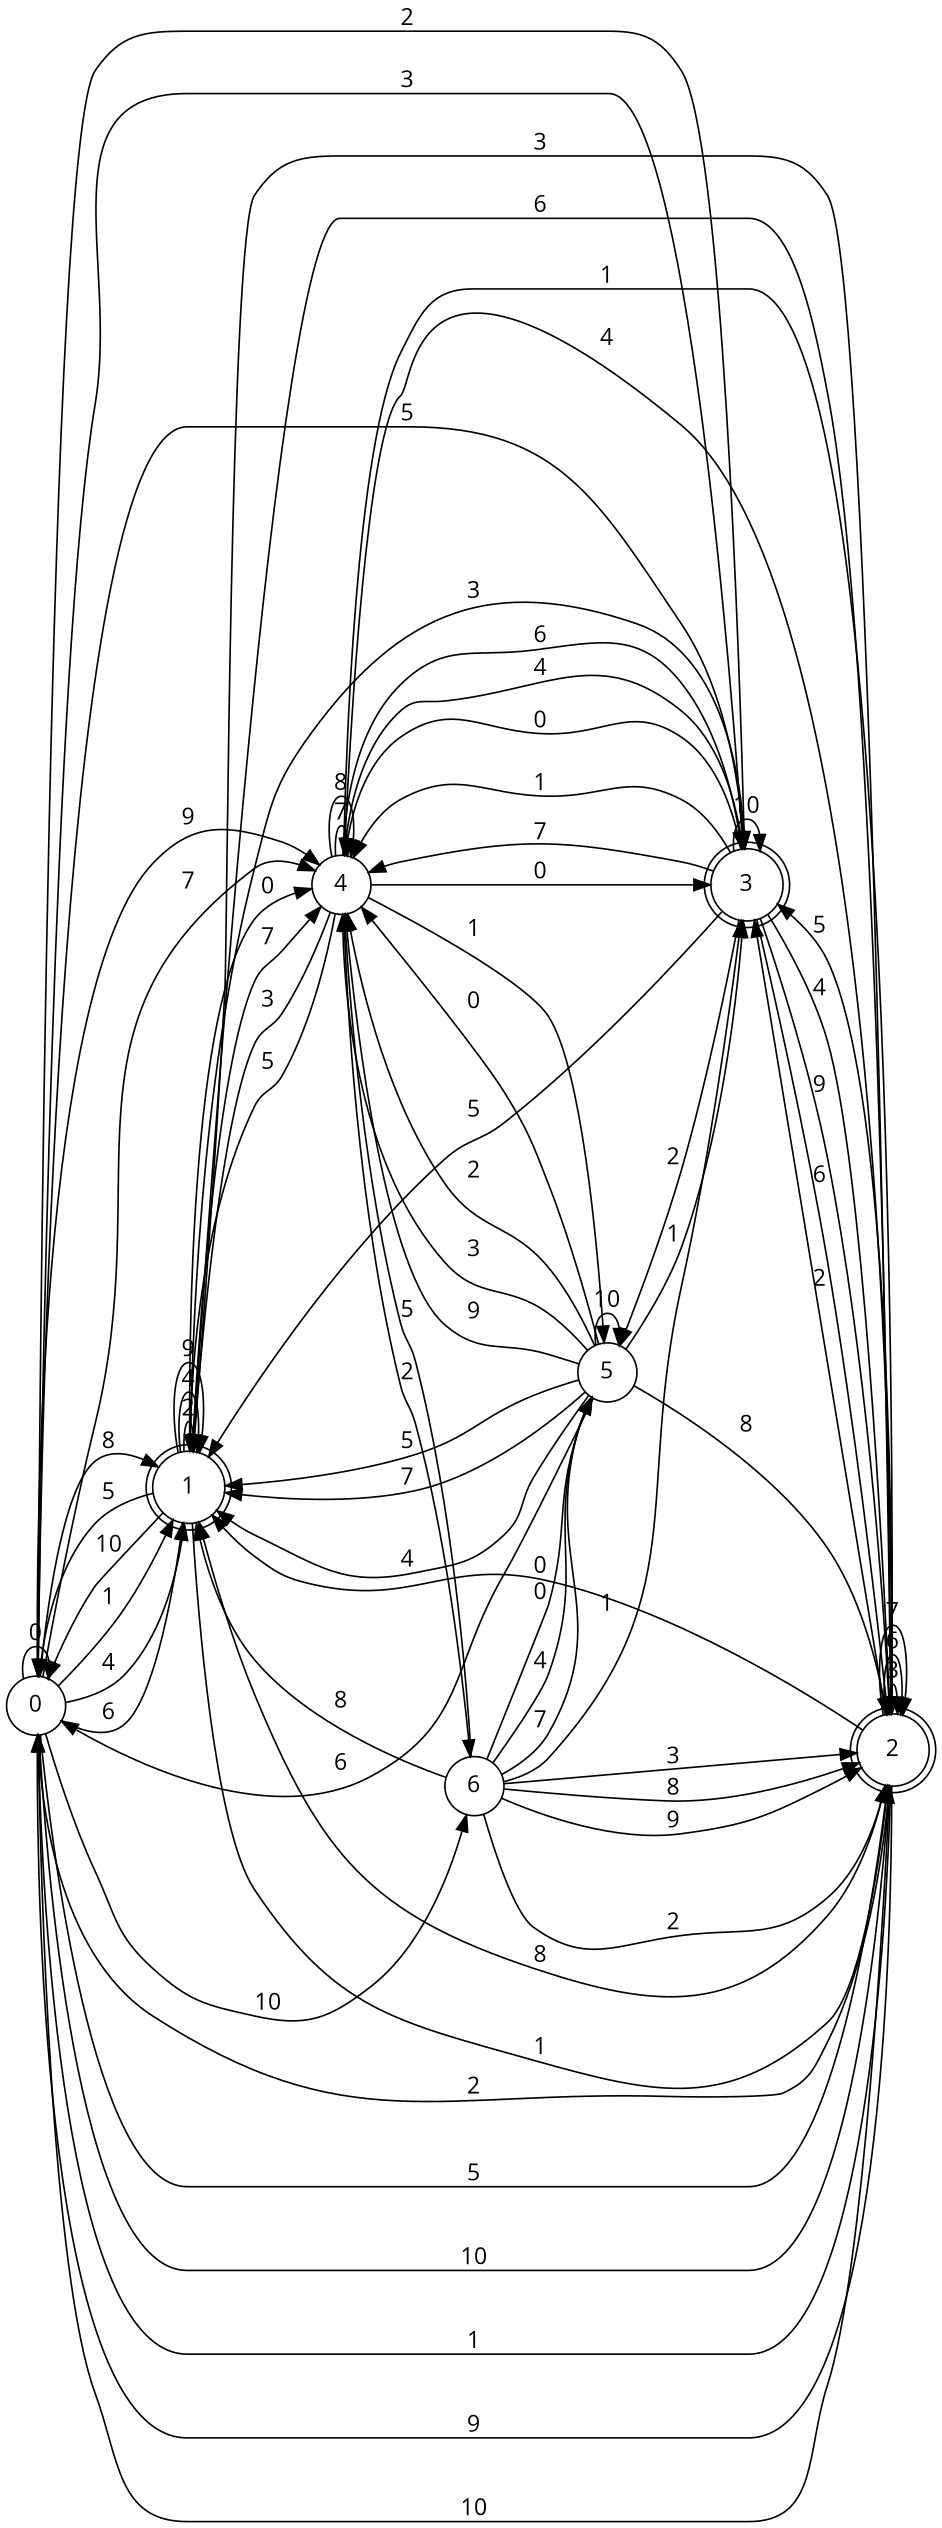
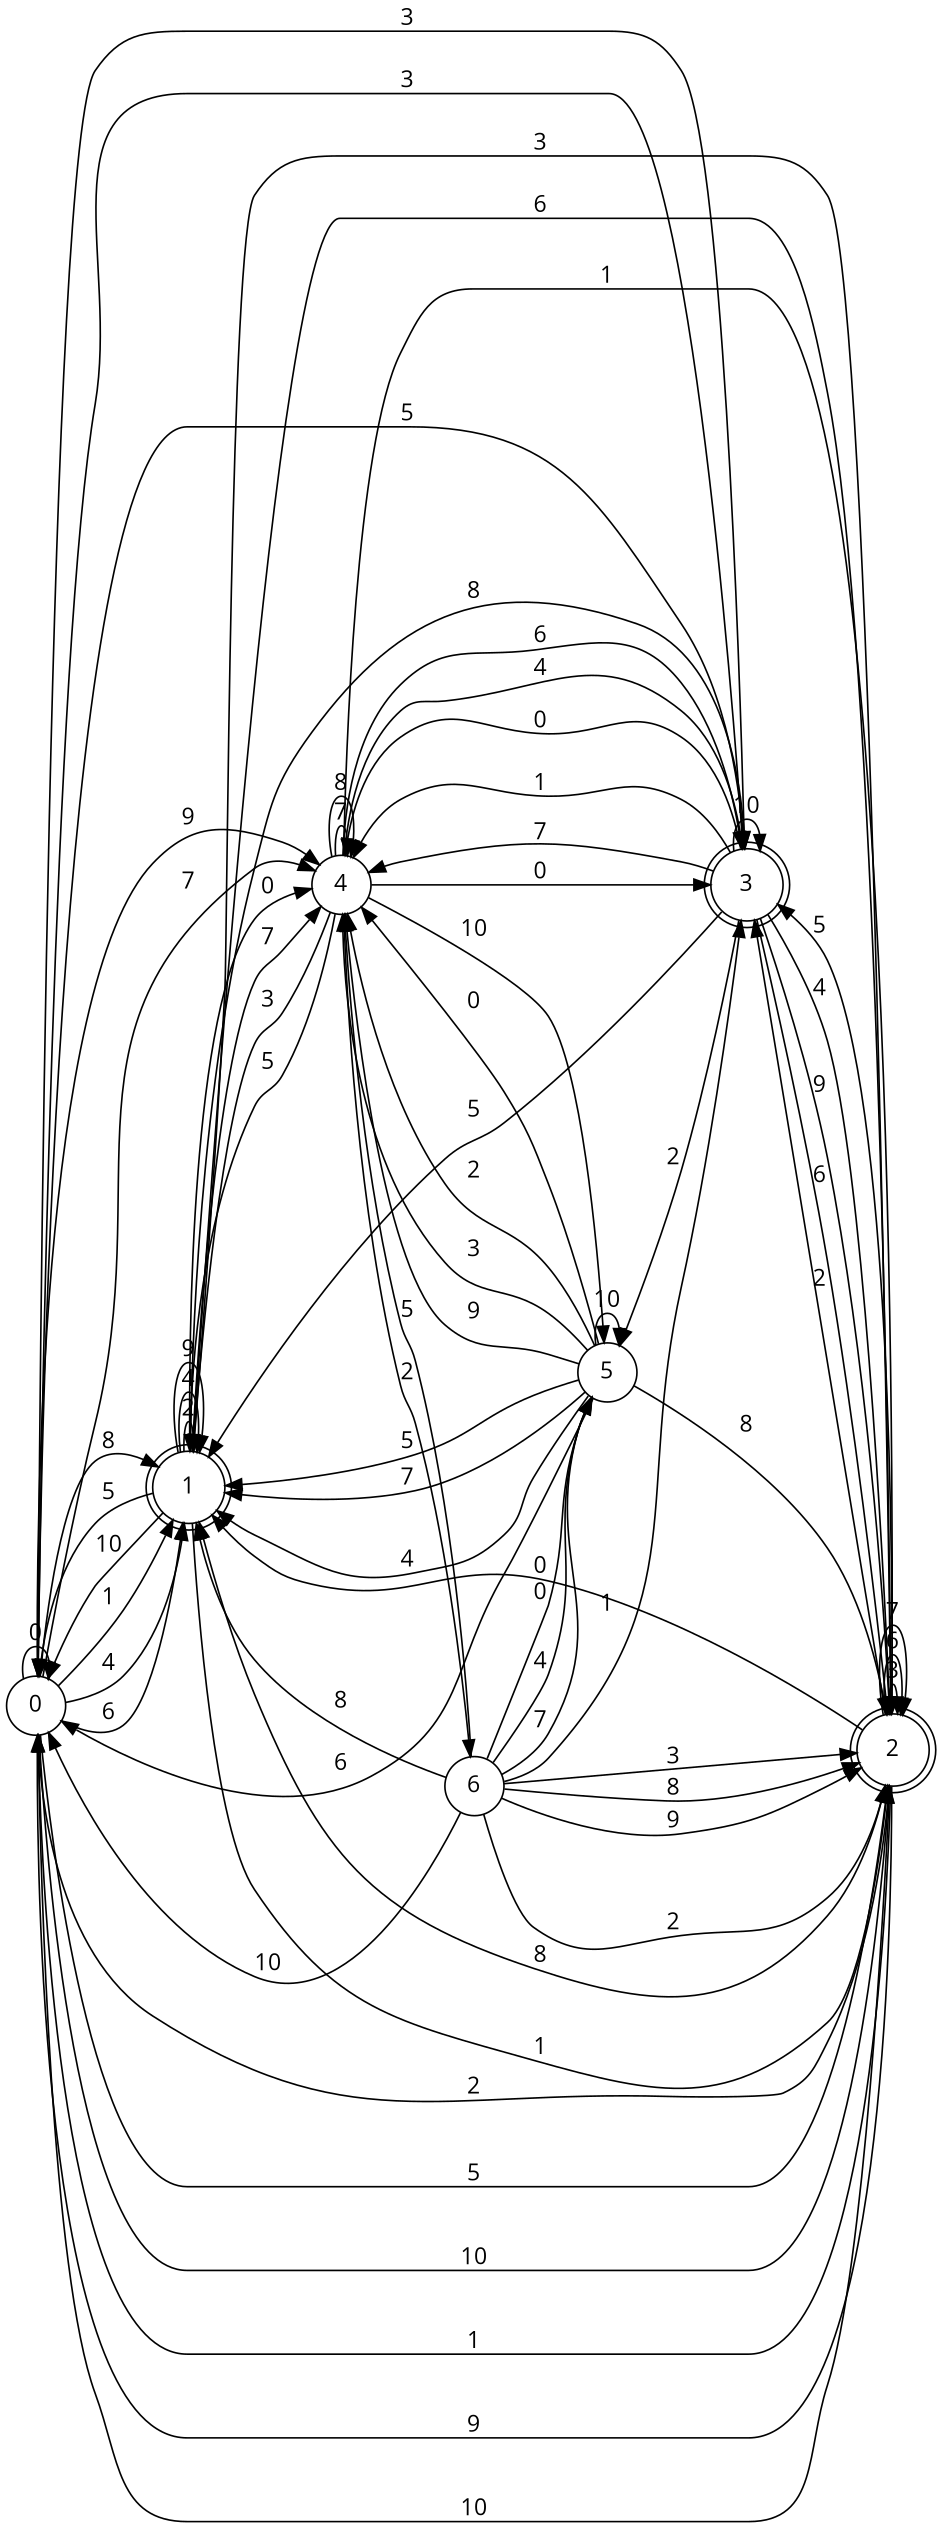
(408, 19) -> (408, 19)
(474, 592) -> (474, 592)
(795, 655) -> none
(474, 930) -> (474, 930)
(709, 1151) -> none
(222, 2008) -> (245, 1971)
